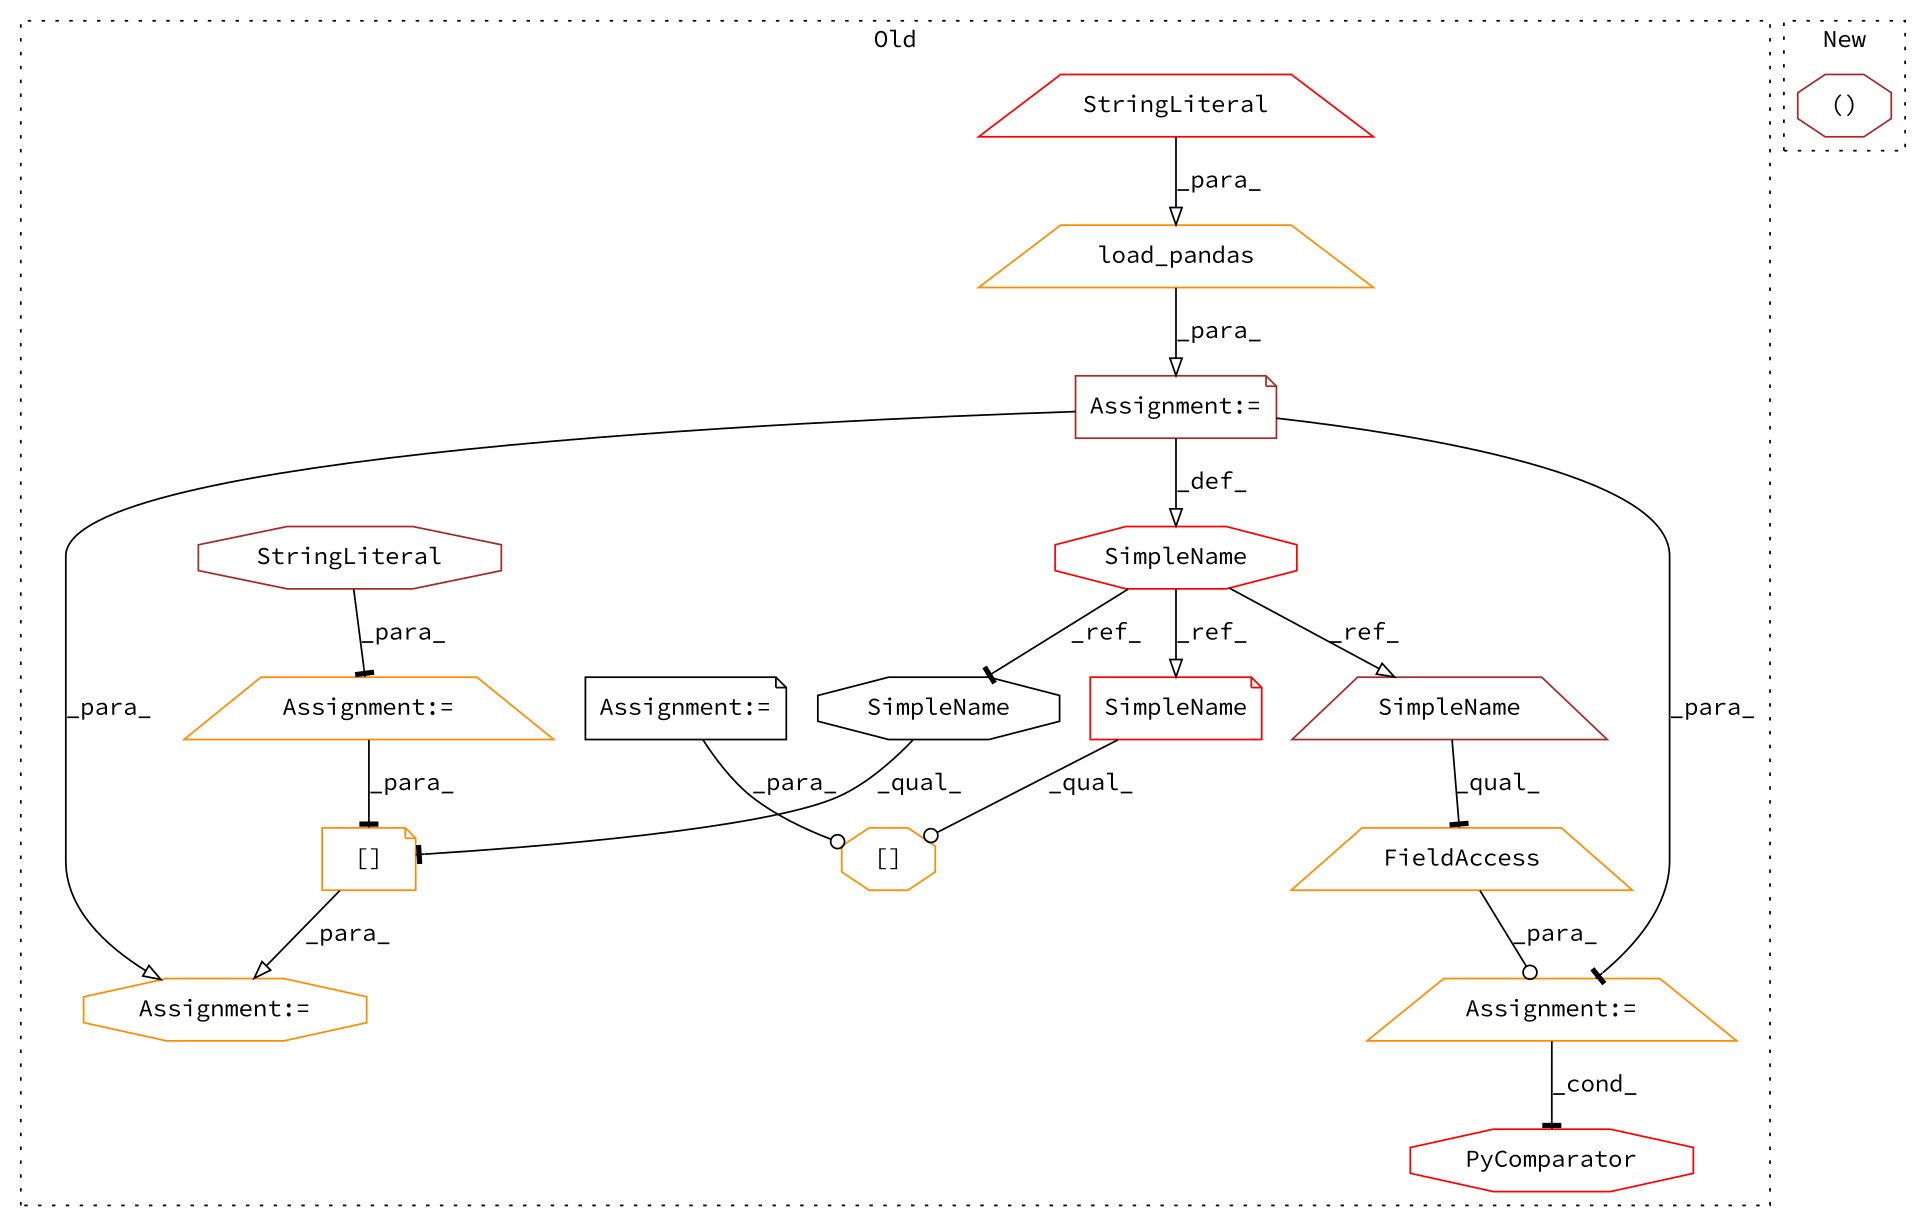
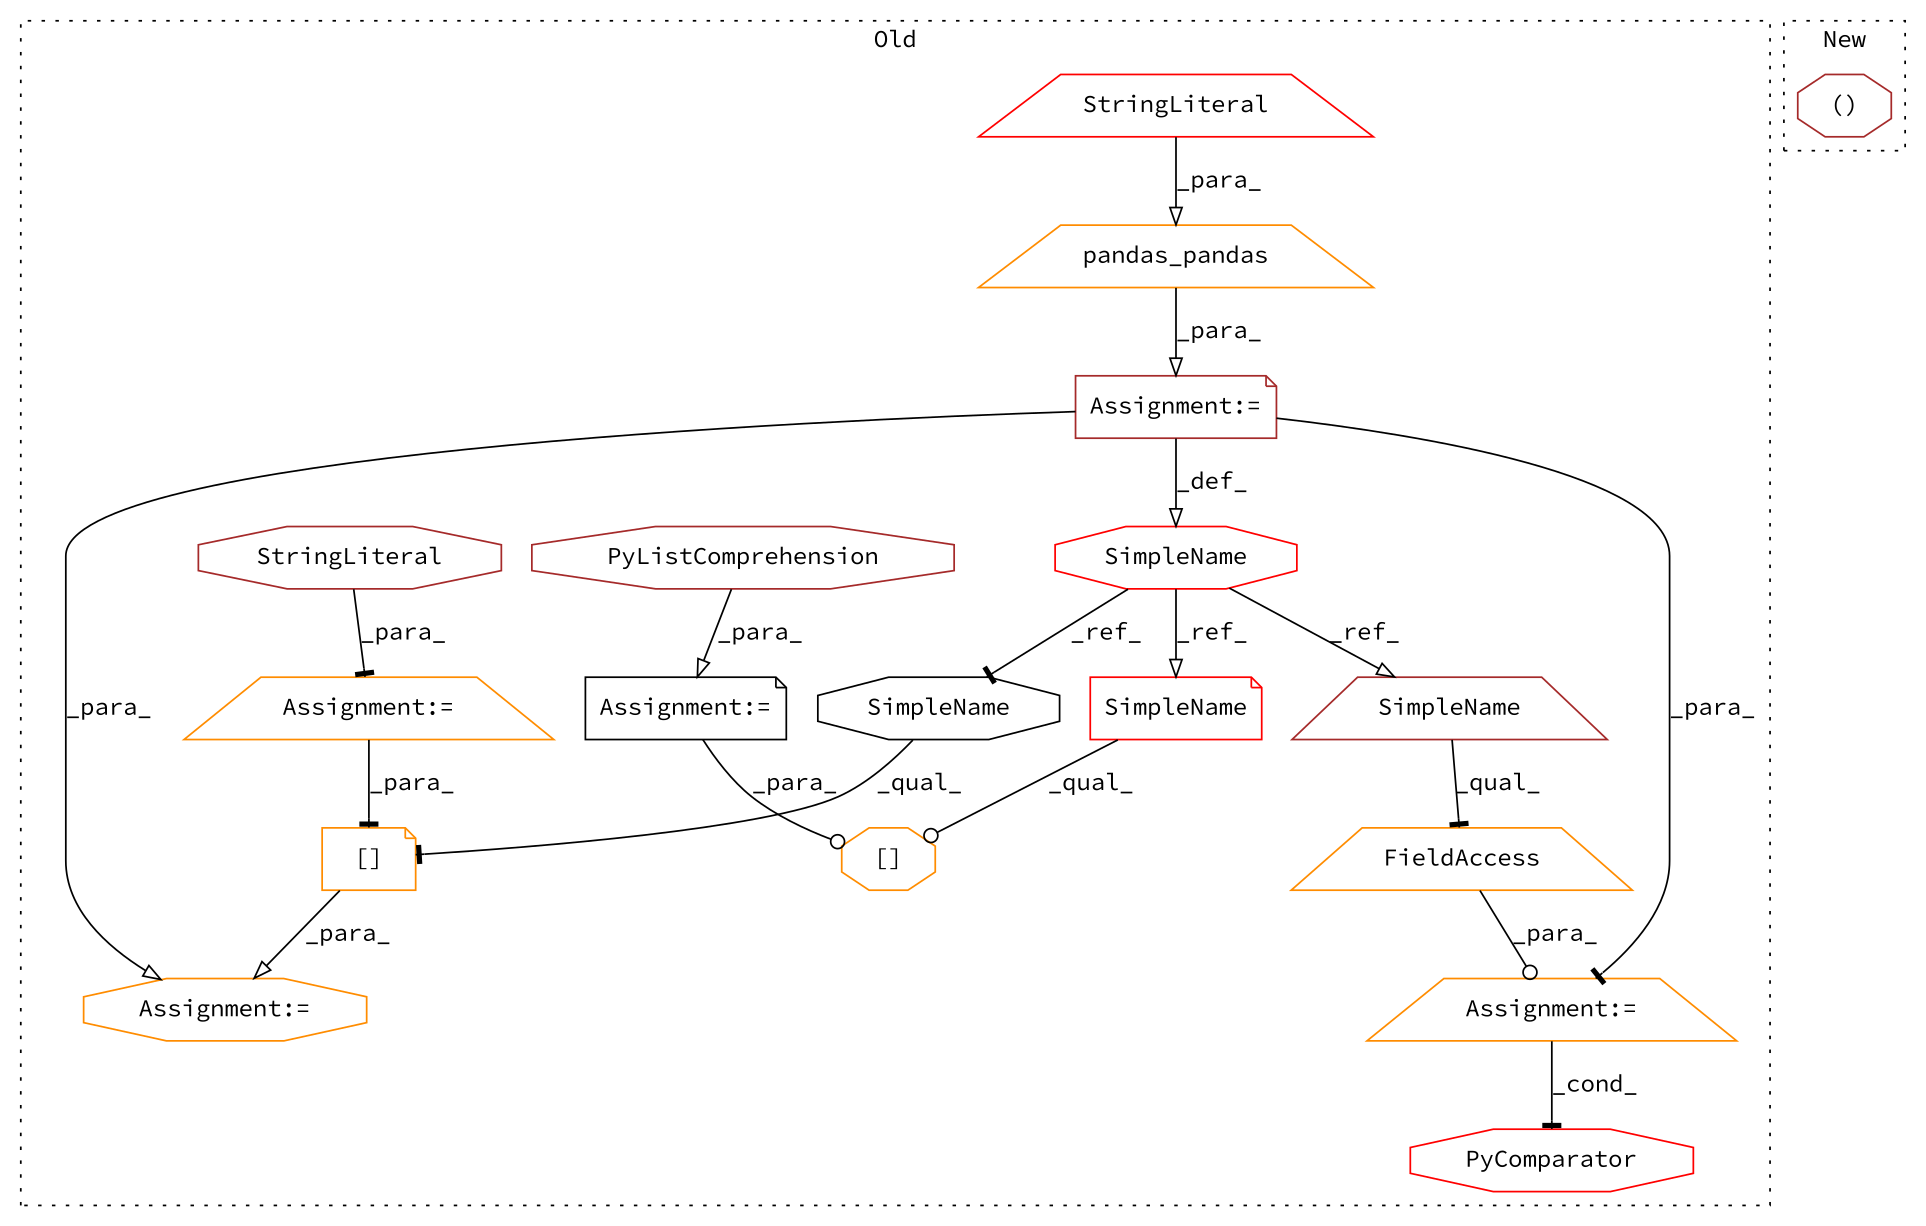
(1176, 256) -> (1176, 256)
none -> (743, 558)
